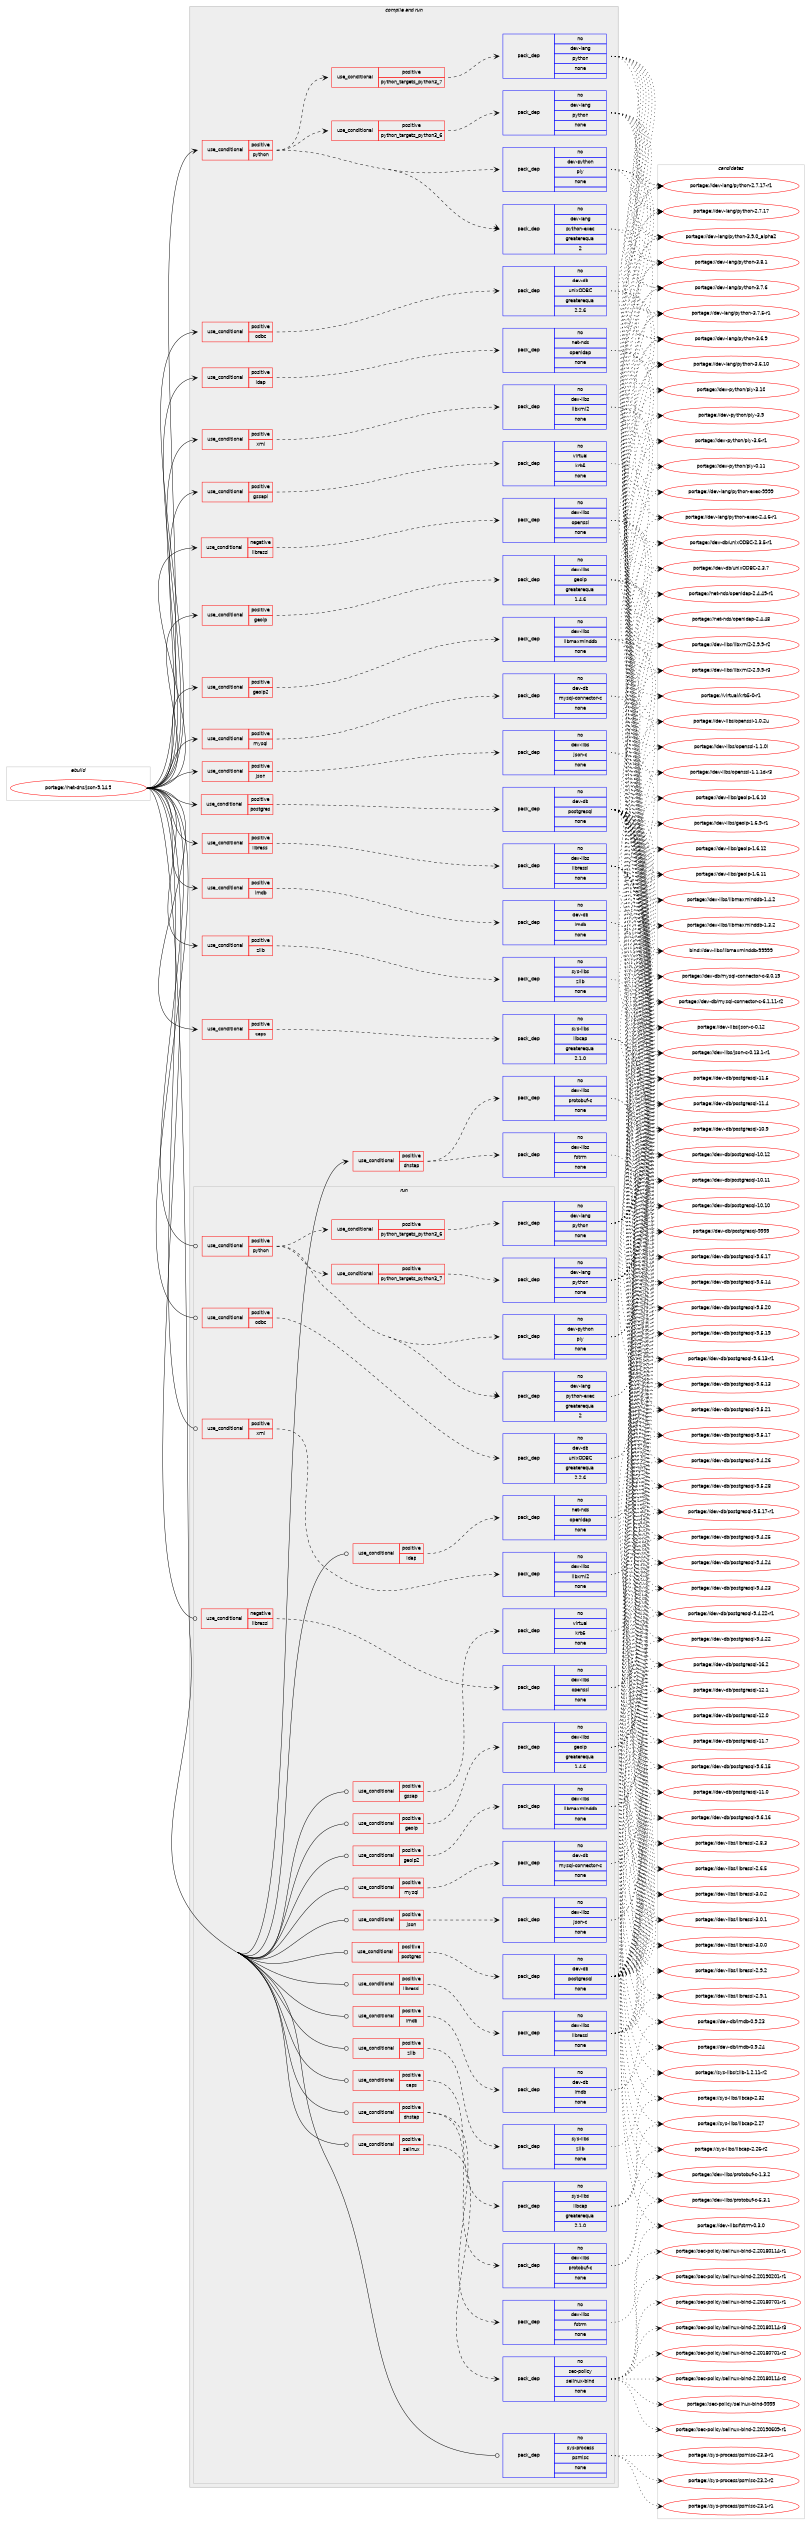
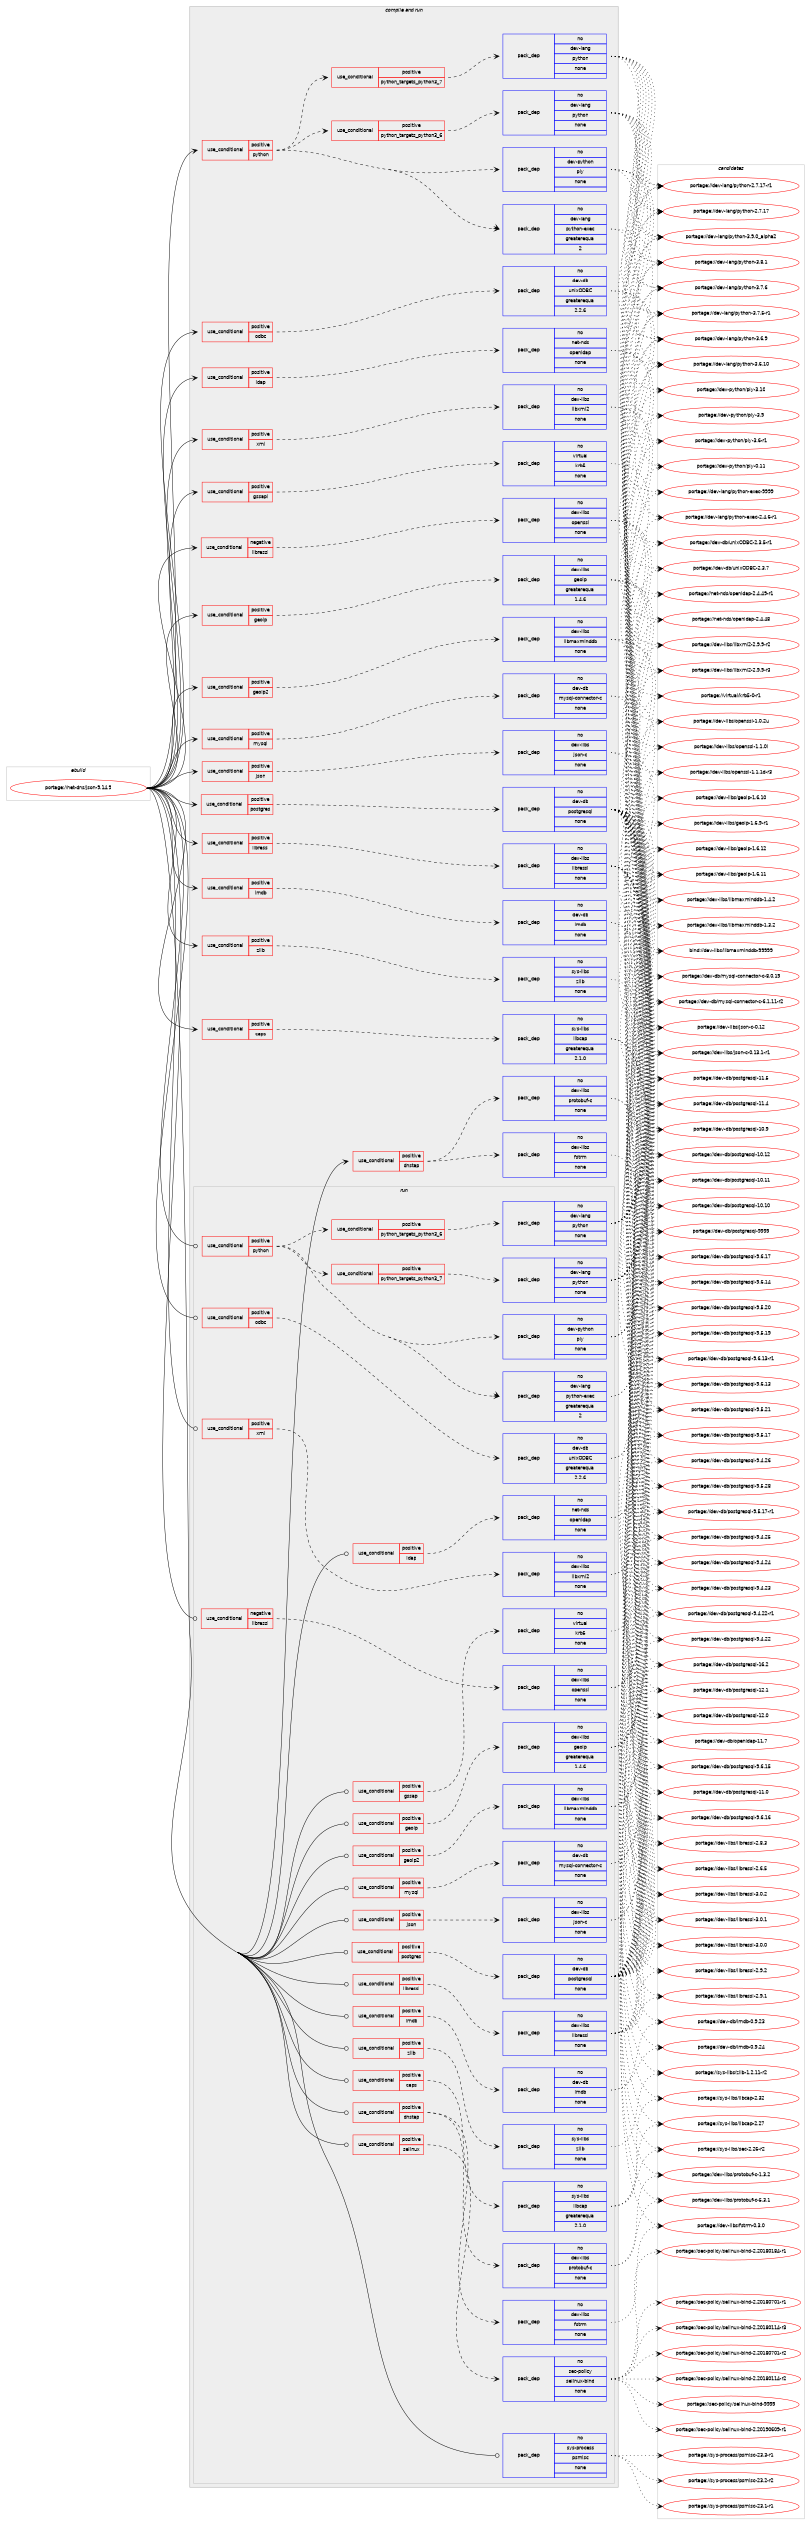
(731, 1742) -> (731, 1742)
(731, 2150) -> (731, 2150)
(731, 2252) -> (731, 2252)
(731, 2277) -> none
